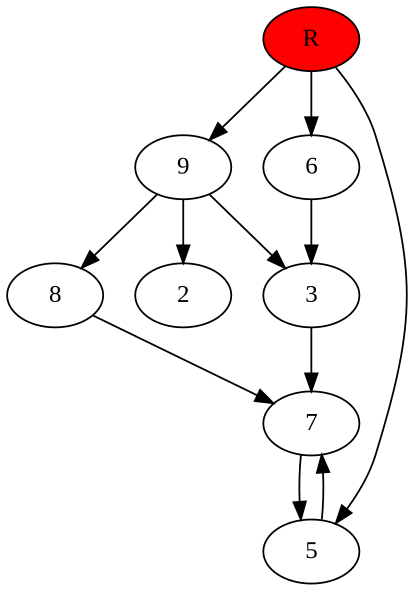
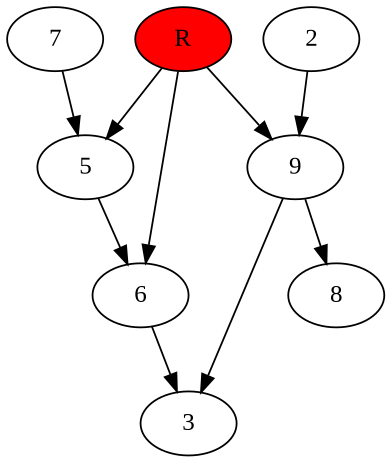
(183, 223) -> (305, 94)
(311, 351) -> none
(175, 355) -> none
(323, 496) -> (109, 223)
